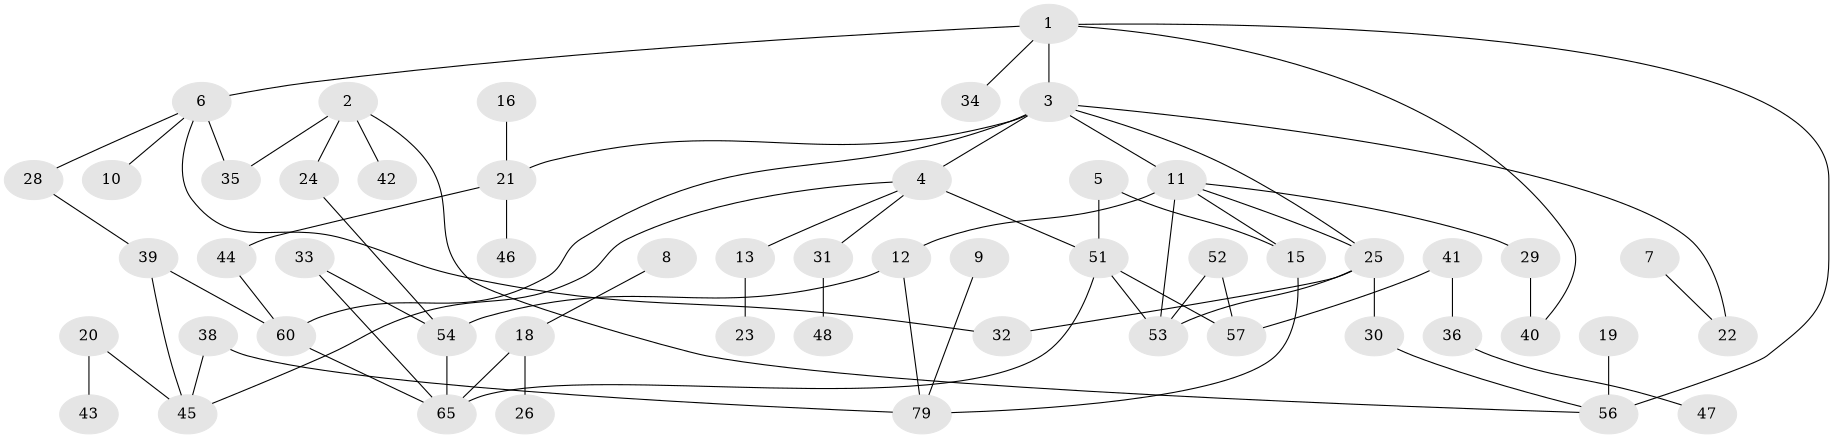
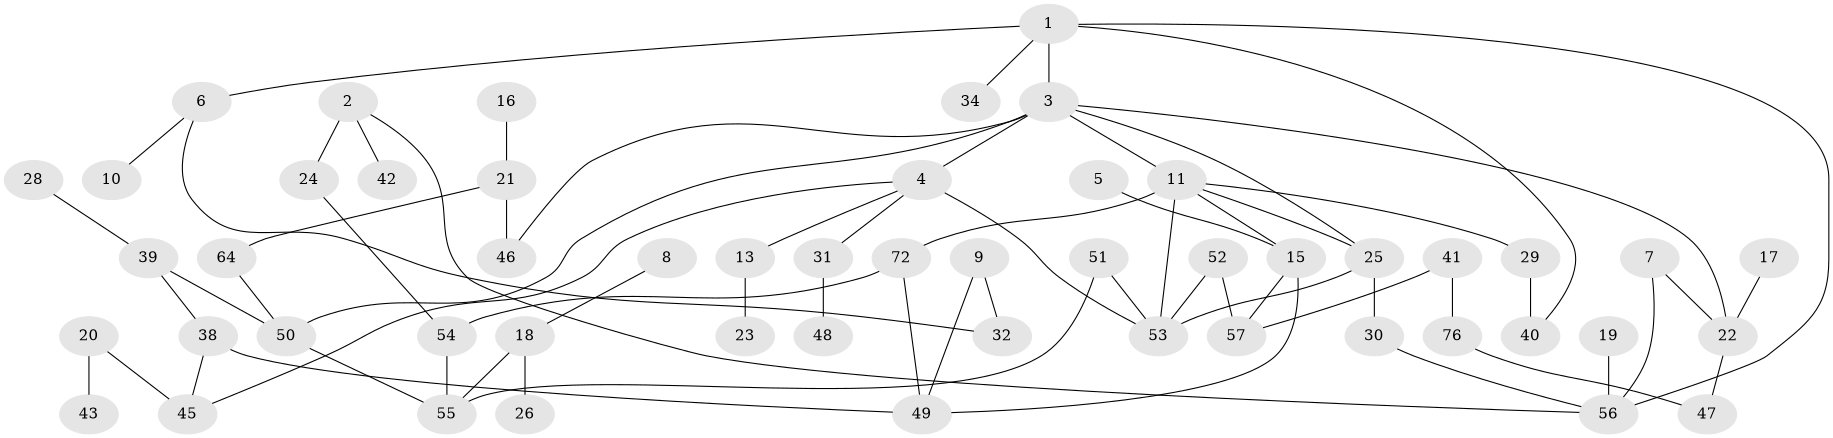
(117, 140) -> none
(778, 143) -> (754, 124)
(231, 180) -> none
(1004, 216) -> (1040, 259)
(1099, 219) -> none
(227, 258) -> (227, 258)
(305, 258) -> none
(901, 258) -> (901, 258)
none -> (1769, 258)
(1170, 298) -> (1273, 289)
(1200, 303) -> (991, 297)
(286, 336) -> (286, 336)
(1452, 336) -> (1452, 336)
(165, 337) -> (178, 297)
none -> (1651, 341)
none -> (1719, 369)
(447, 414) -> (447, 414)
(922, 414) -> (922, 414)
